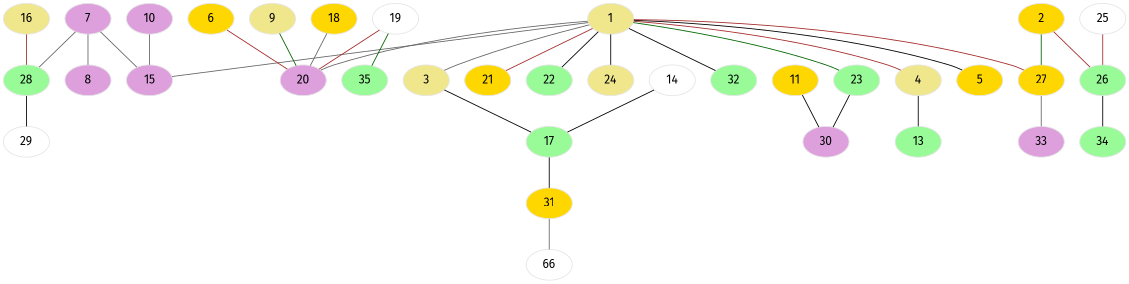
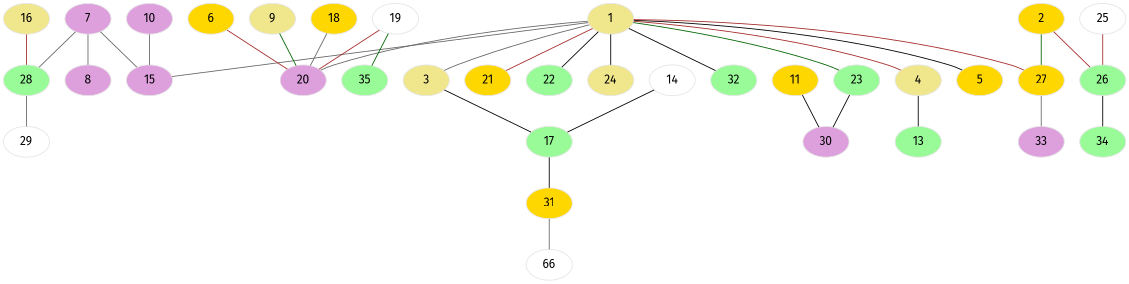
(26, 111) -> (26, 111)
